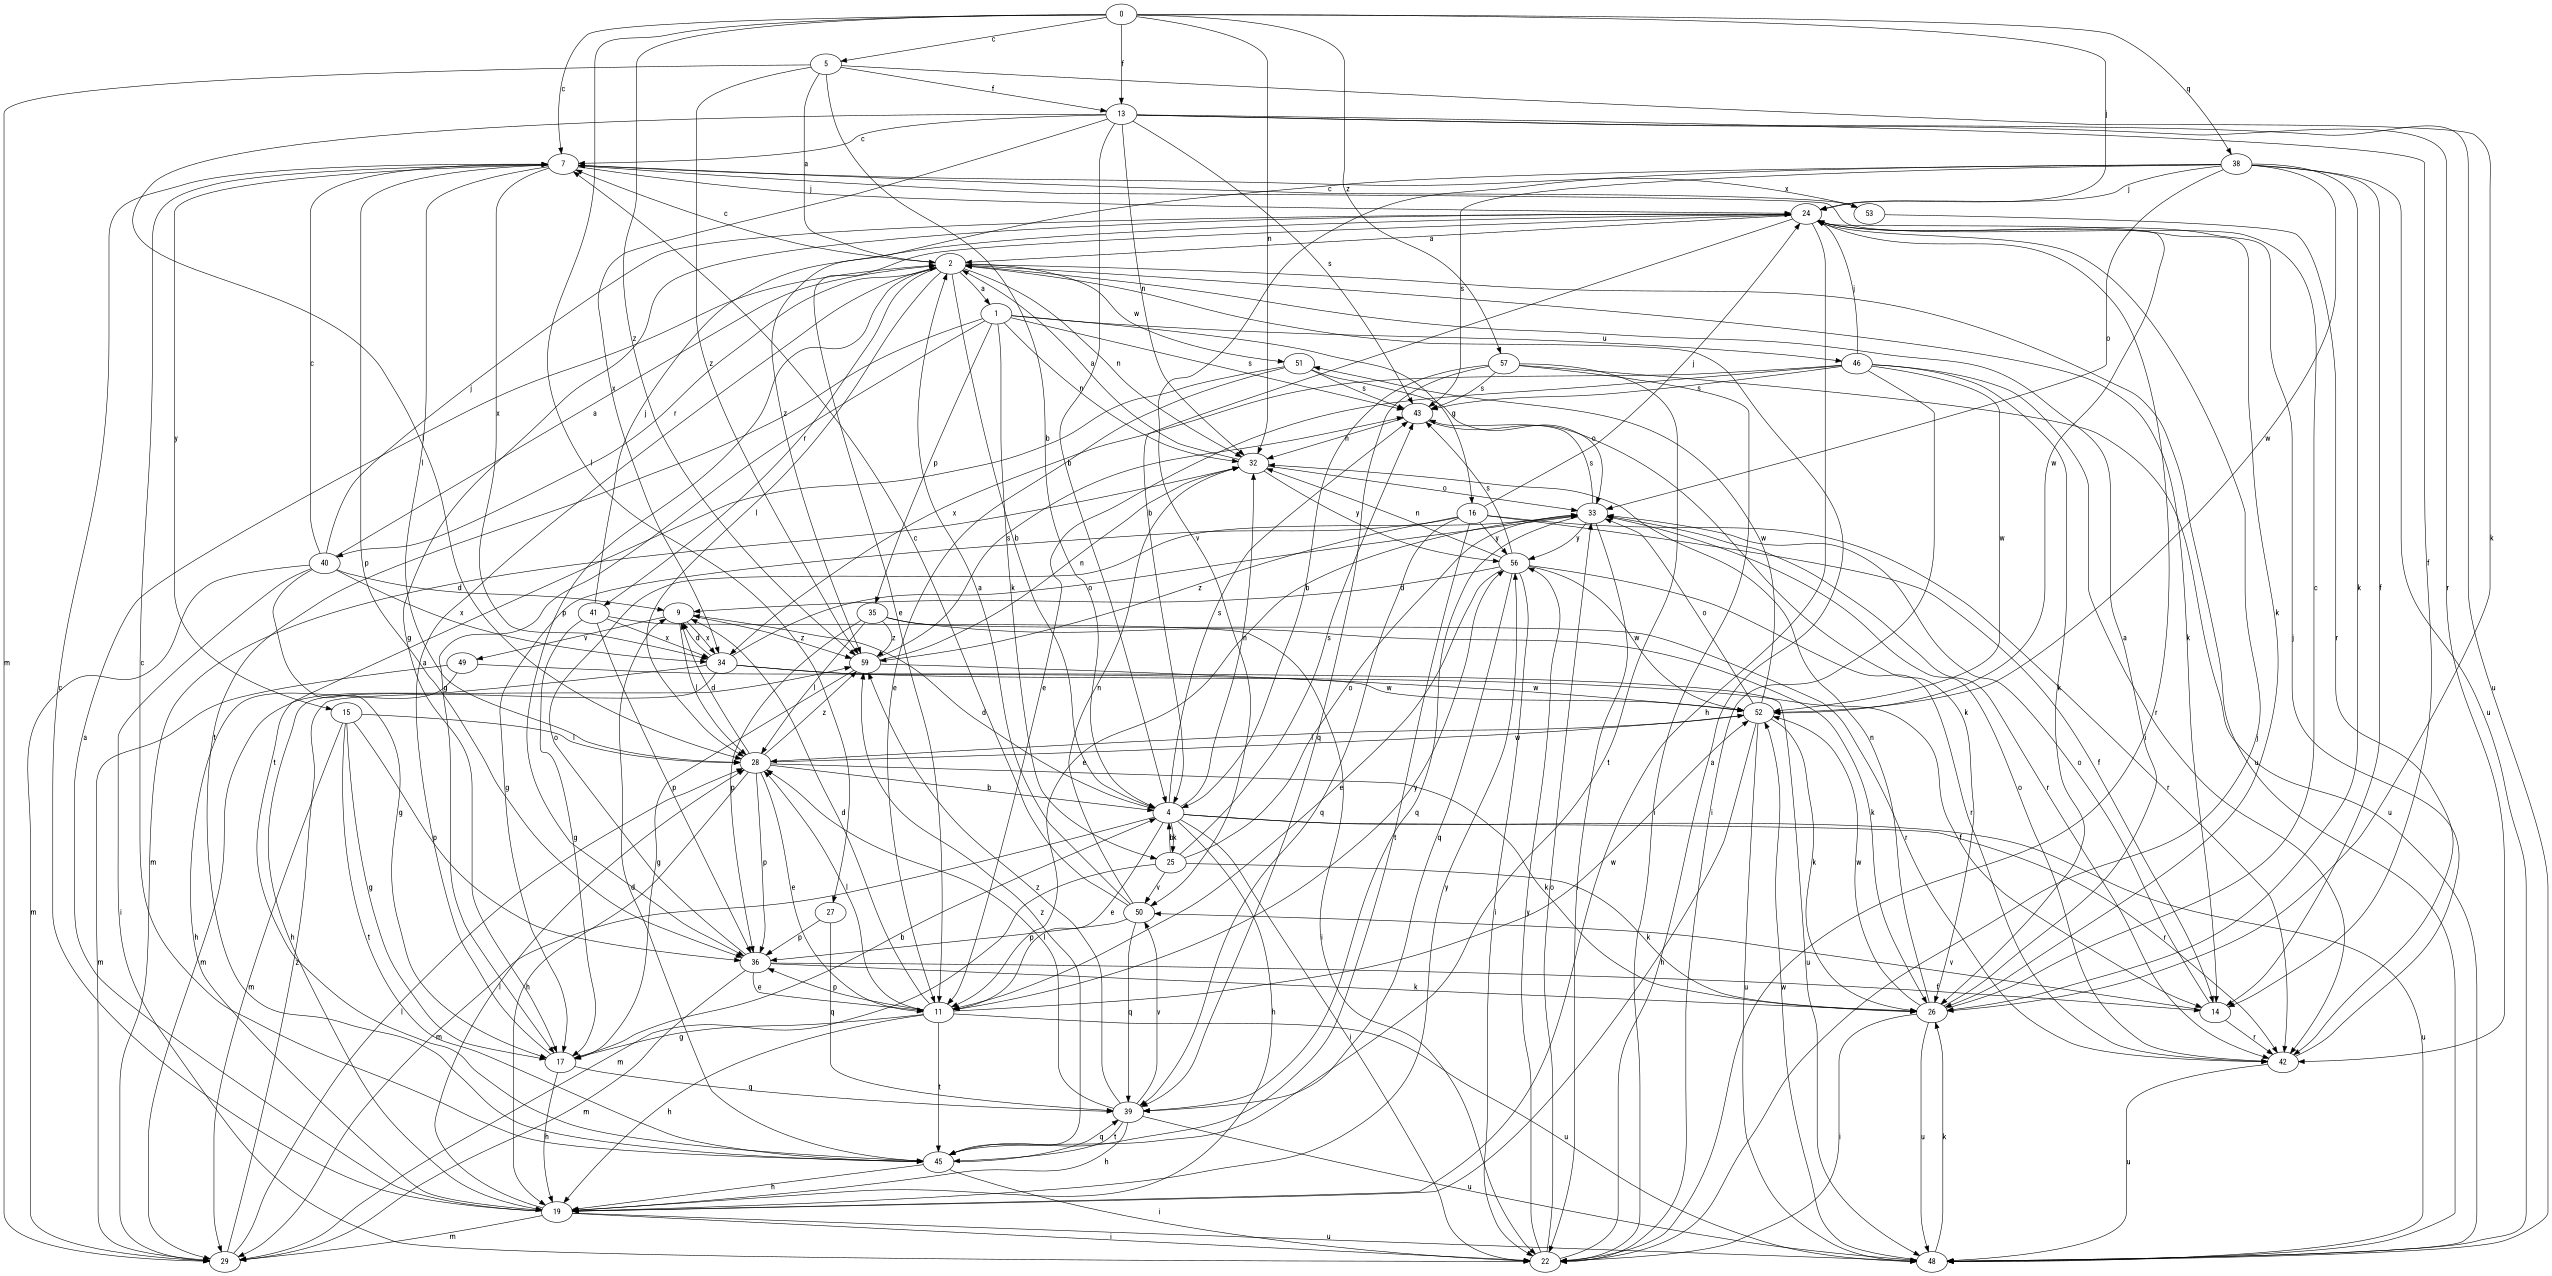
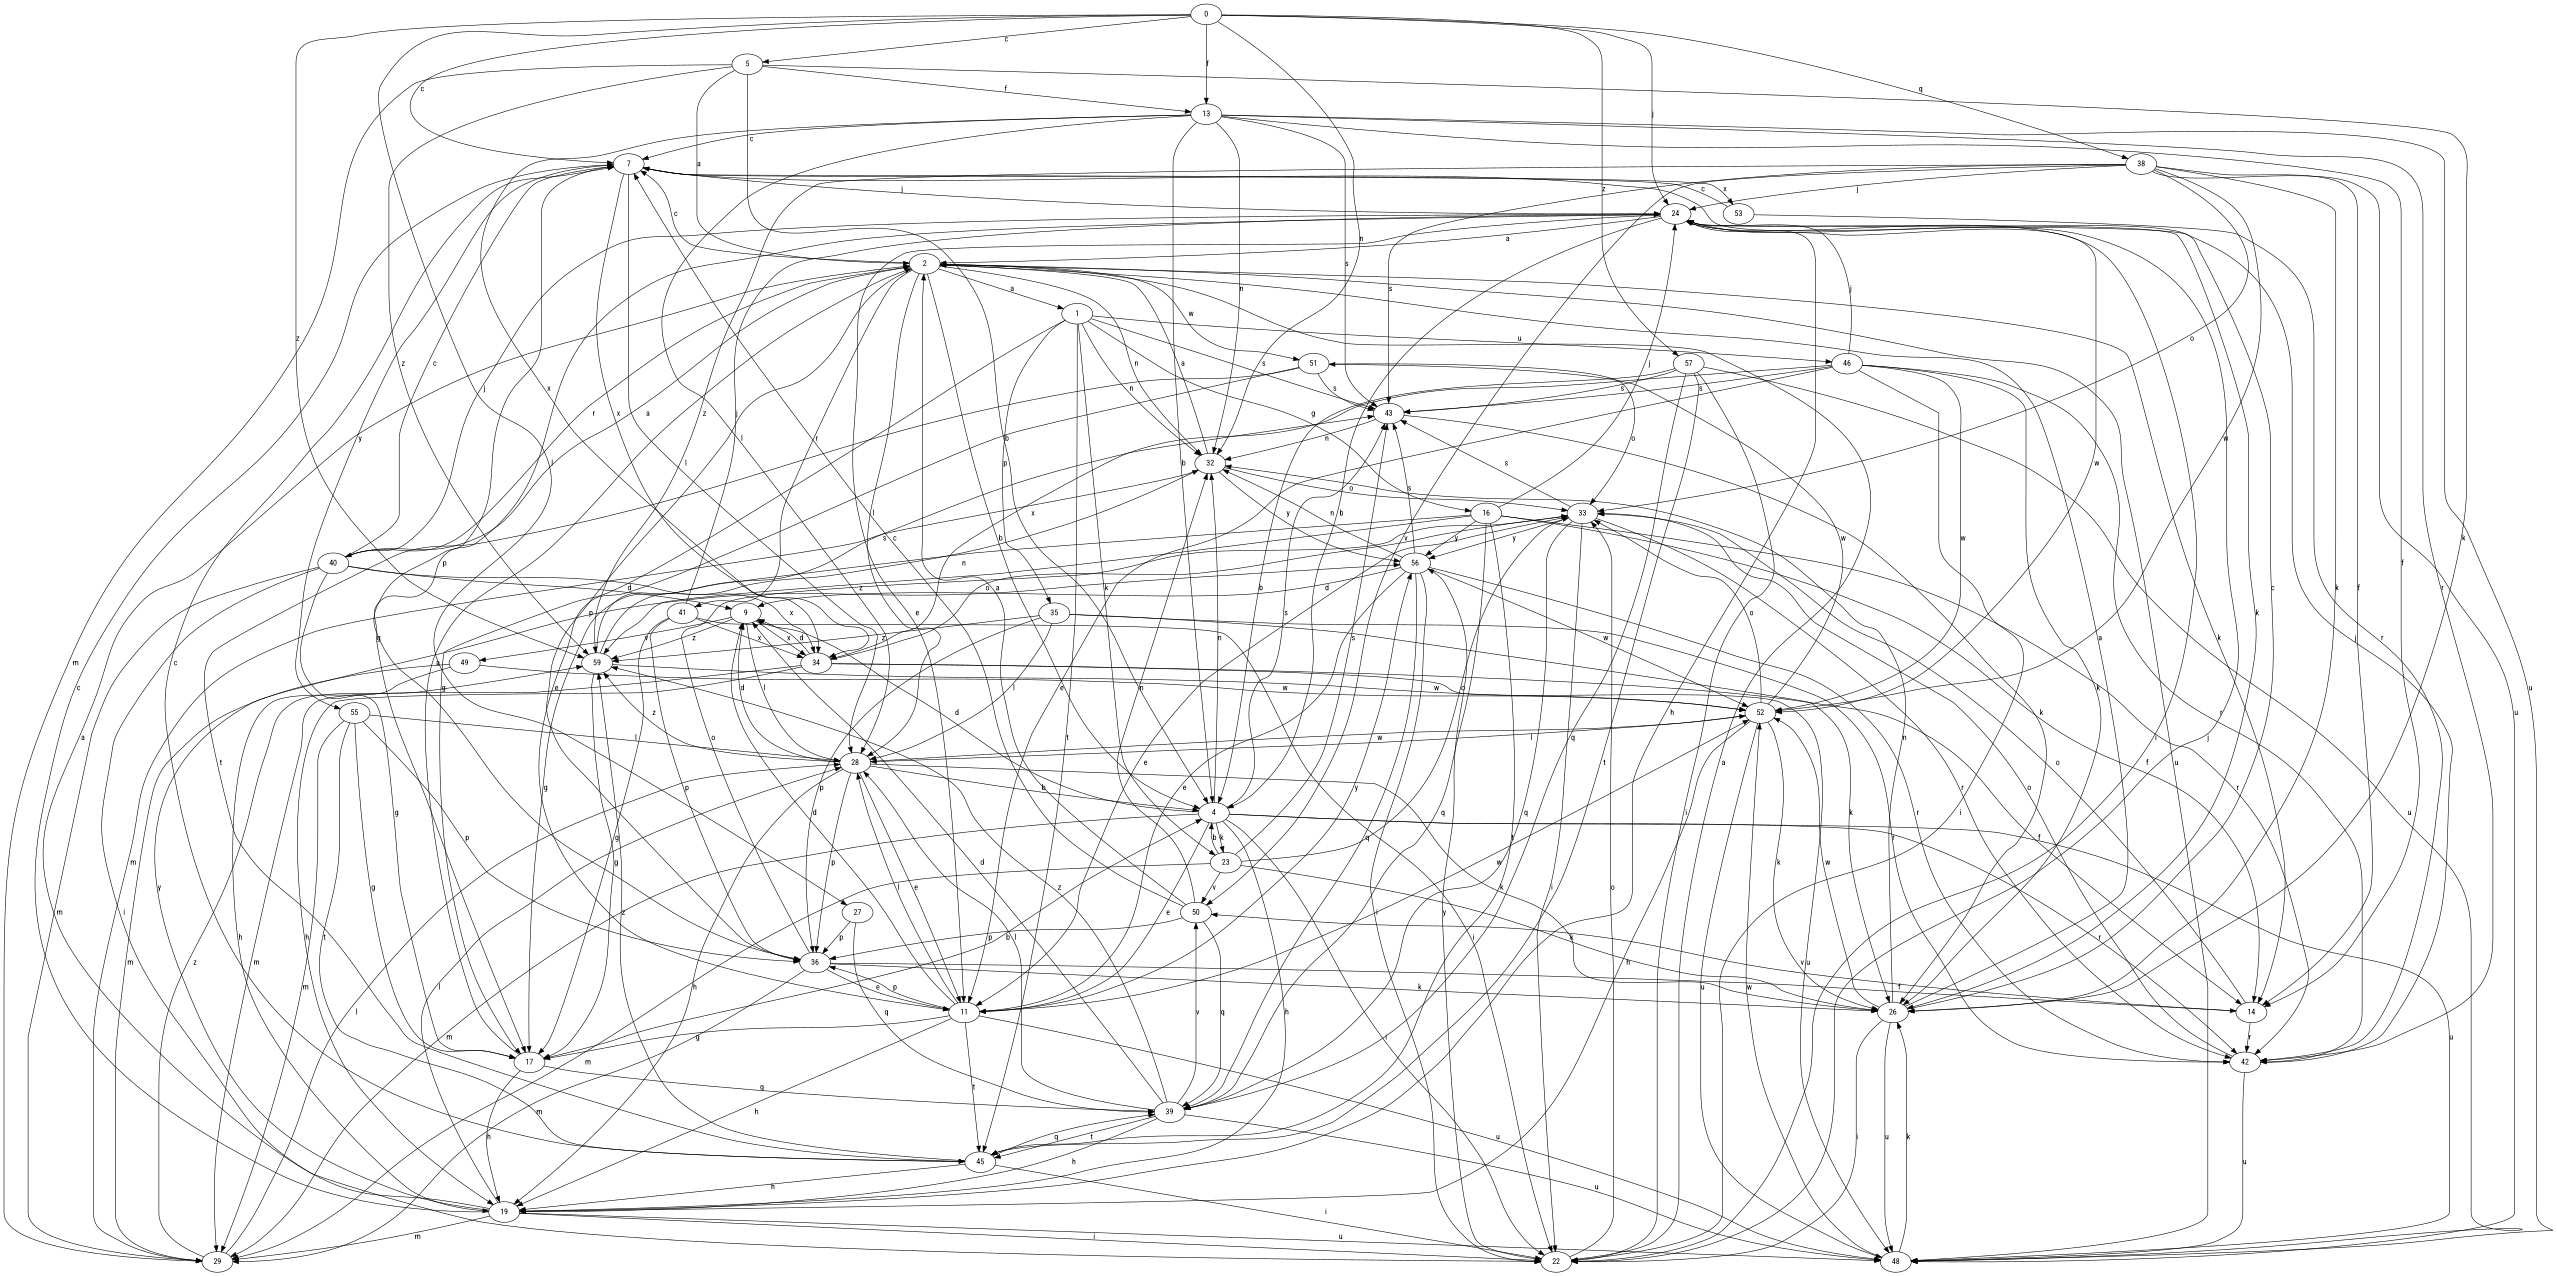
(346, 713) -> (354, 713)
(1171, 863) -> (1226, 863)
(661, 965) -> (968, 858)
